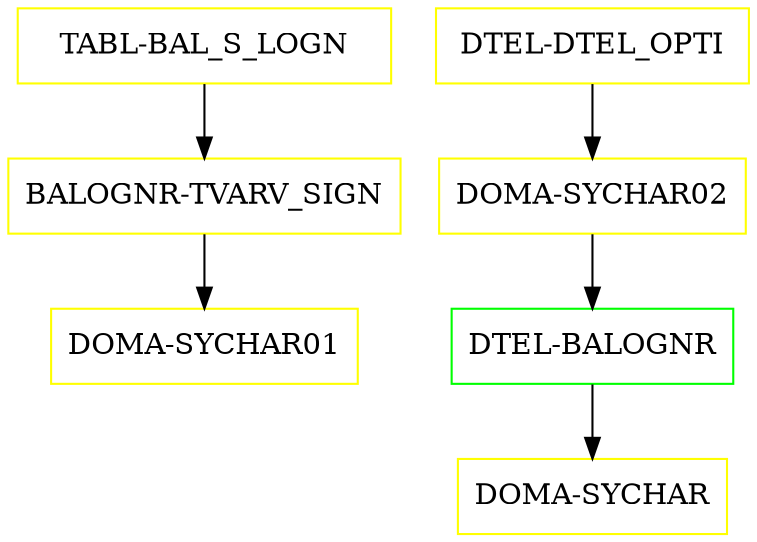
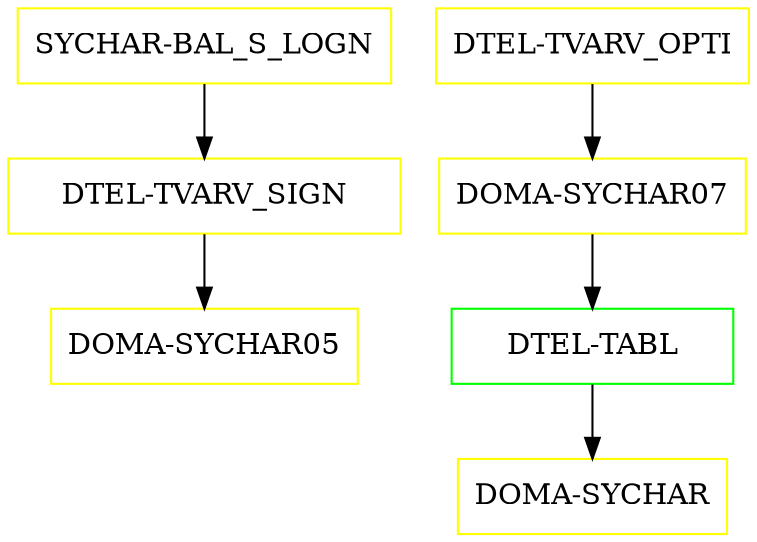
(204, 46) -> (204, 46)
(592, 46) -> (592, 46)
(204, 196) -> (204, 196)
(592, 196) -> (592, 196)
(204, 346) -> (204, 346)
(592, 346) -> (592, 346)
